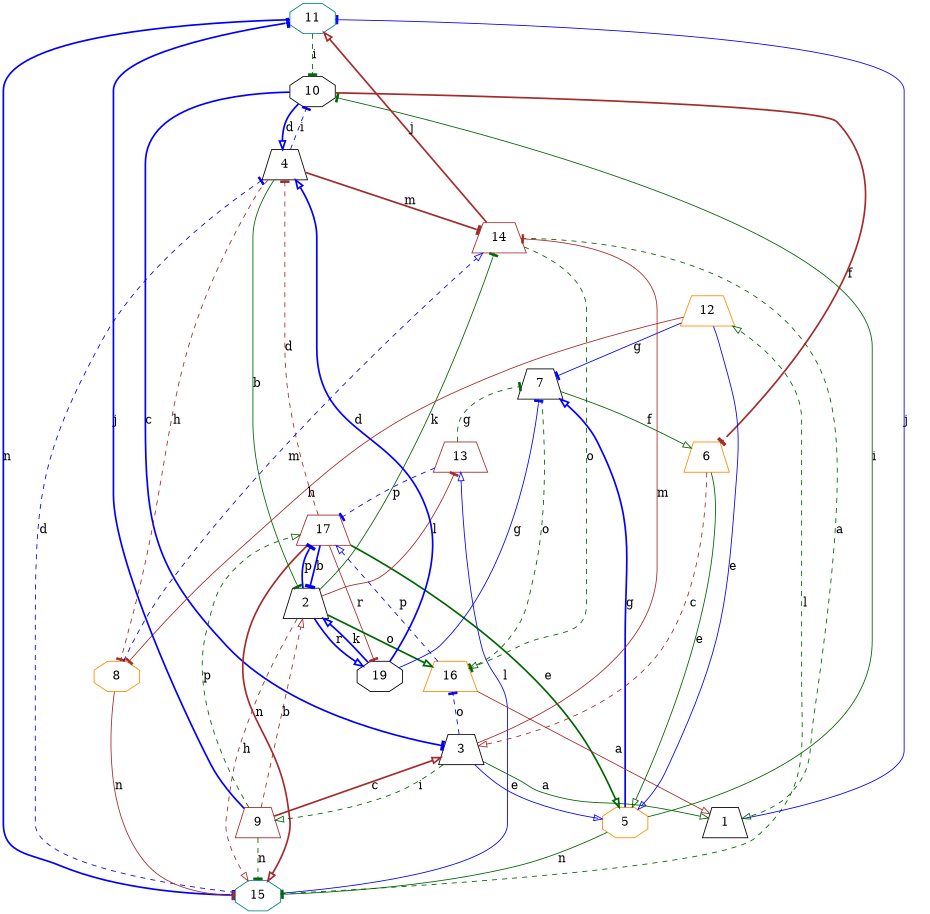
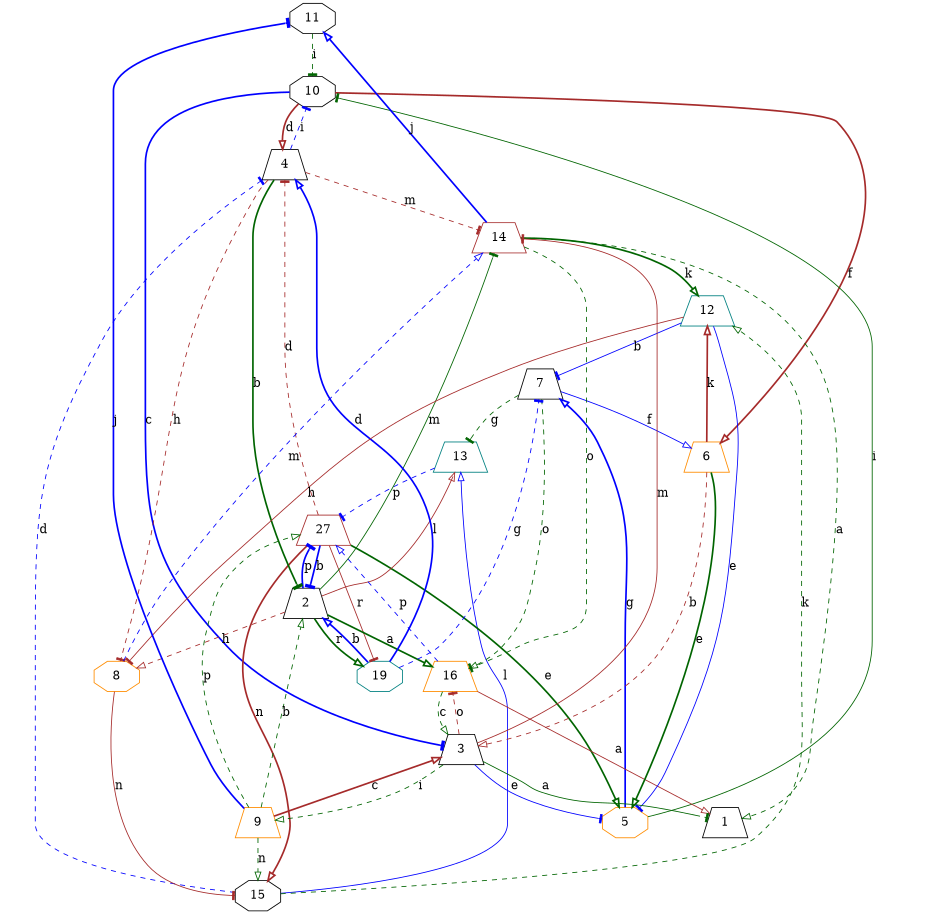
(313, 18) -> (313, 18)
(769, 110) -> (769, 110)
(286, 121) -> (286, 121)
(408, 131) -> (408, 131)
(391, 201) -> (391, 201)
(904, 223) -> none
none -> (648, 258)
(708, 311) -> (708, 311)
(638, 347) -> (638, 347)
(253, 383) -> (253, 383)
none -> (707, 388)
(475, 403) -> (492, 413)
(623, 415) -> (623, 415)
(434, 421) -> (434, 421)
(3, 429) -> none
(460, 457) -> (460, 457)
(324, 530) -> (324, 530)
(499, 554) -> (499, 554)
(404, 556) -> (404, 556)
(728, 574) -> (728, 574)
(693, 603) -> (693, 603)
(805, 603) -> (805, 603)
(356, 640) -> (356, 640)
(390, 640) -> (390, 640)
(695, 640) -> (695, 640)
(333, 643) -> (333, 643)
(380, 676) -> (380, 676)
none -> (438, 710)
(456, 715) -> (456, 715)
(281, 717) -> (281, 717)
(241, 742) -> (211, 640)
(532, 802) -> (532, 802)
(588, 802) -> (588, 802)
(258, 823) -> (258, 823)
(258, 855) -> (258, 855)
(466, 876) -> none
(258, 896) -> (258, 896)
